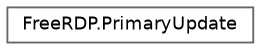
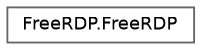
(130, 25) -> (101, 25)
